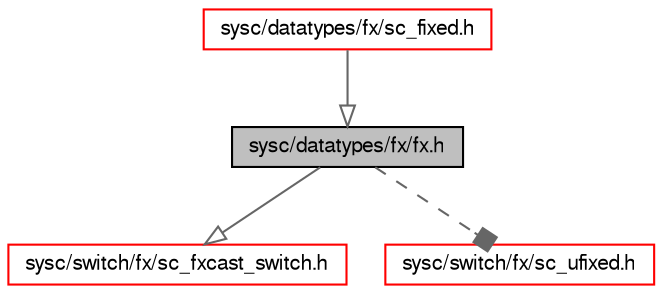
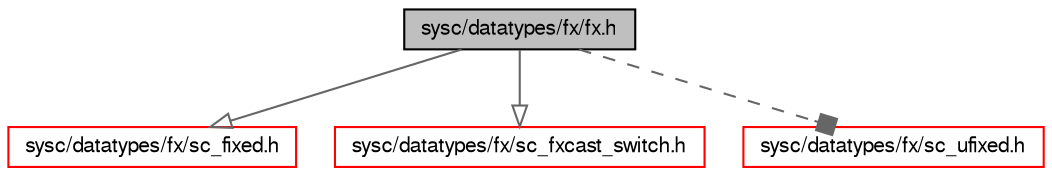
(348, 78) -> (346, 85)
(177, 265) -> (520, 147)
(520, 265) -> (894, 147)
